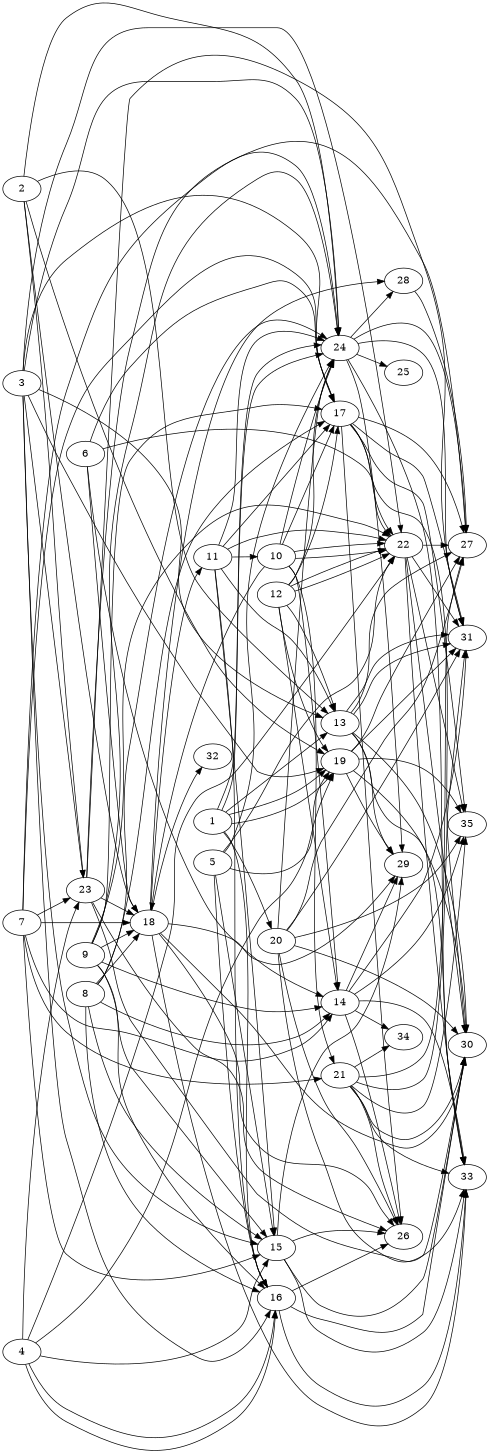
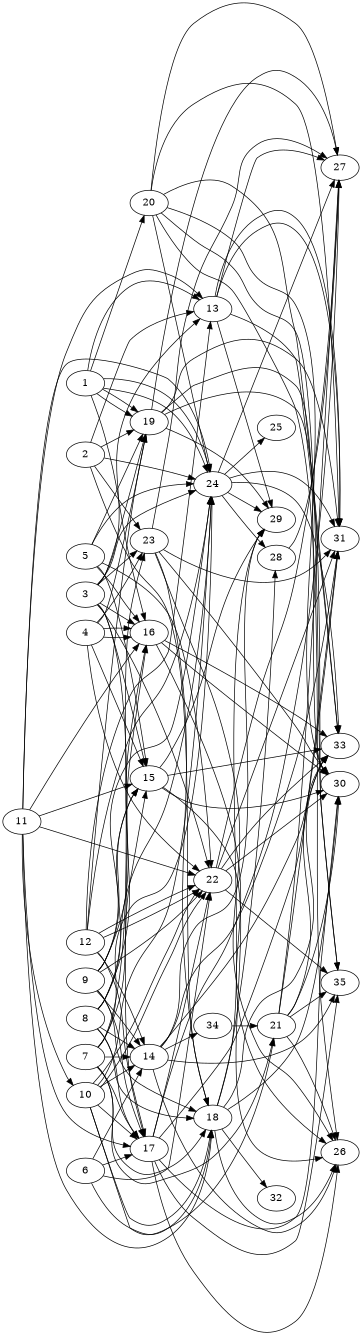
(166, 732) -> (48, 1133)
(432, 834) -> none
(369, 1058) -> (241, 1026)
